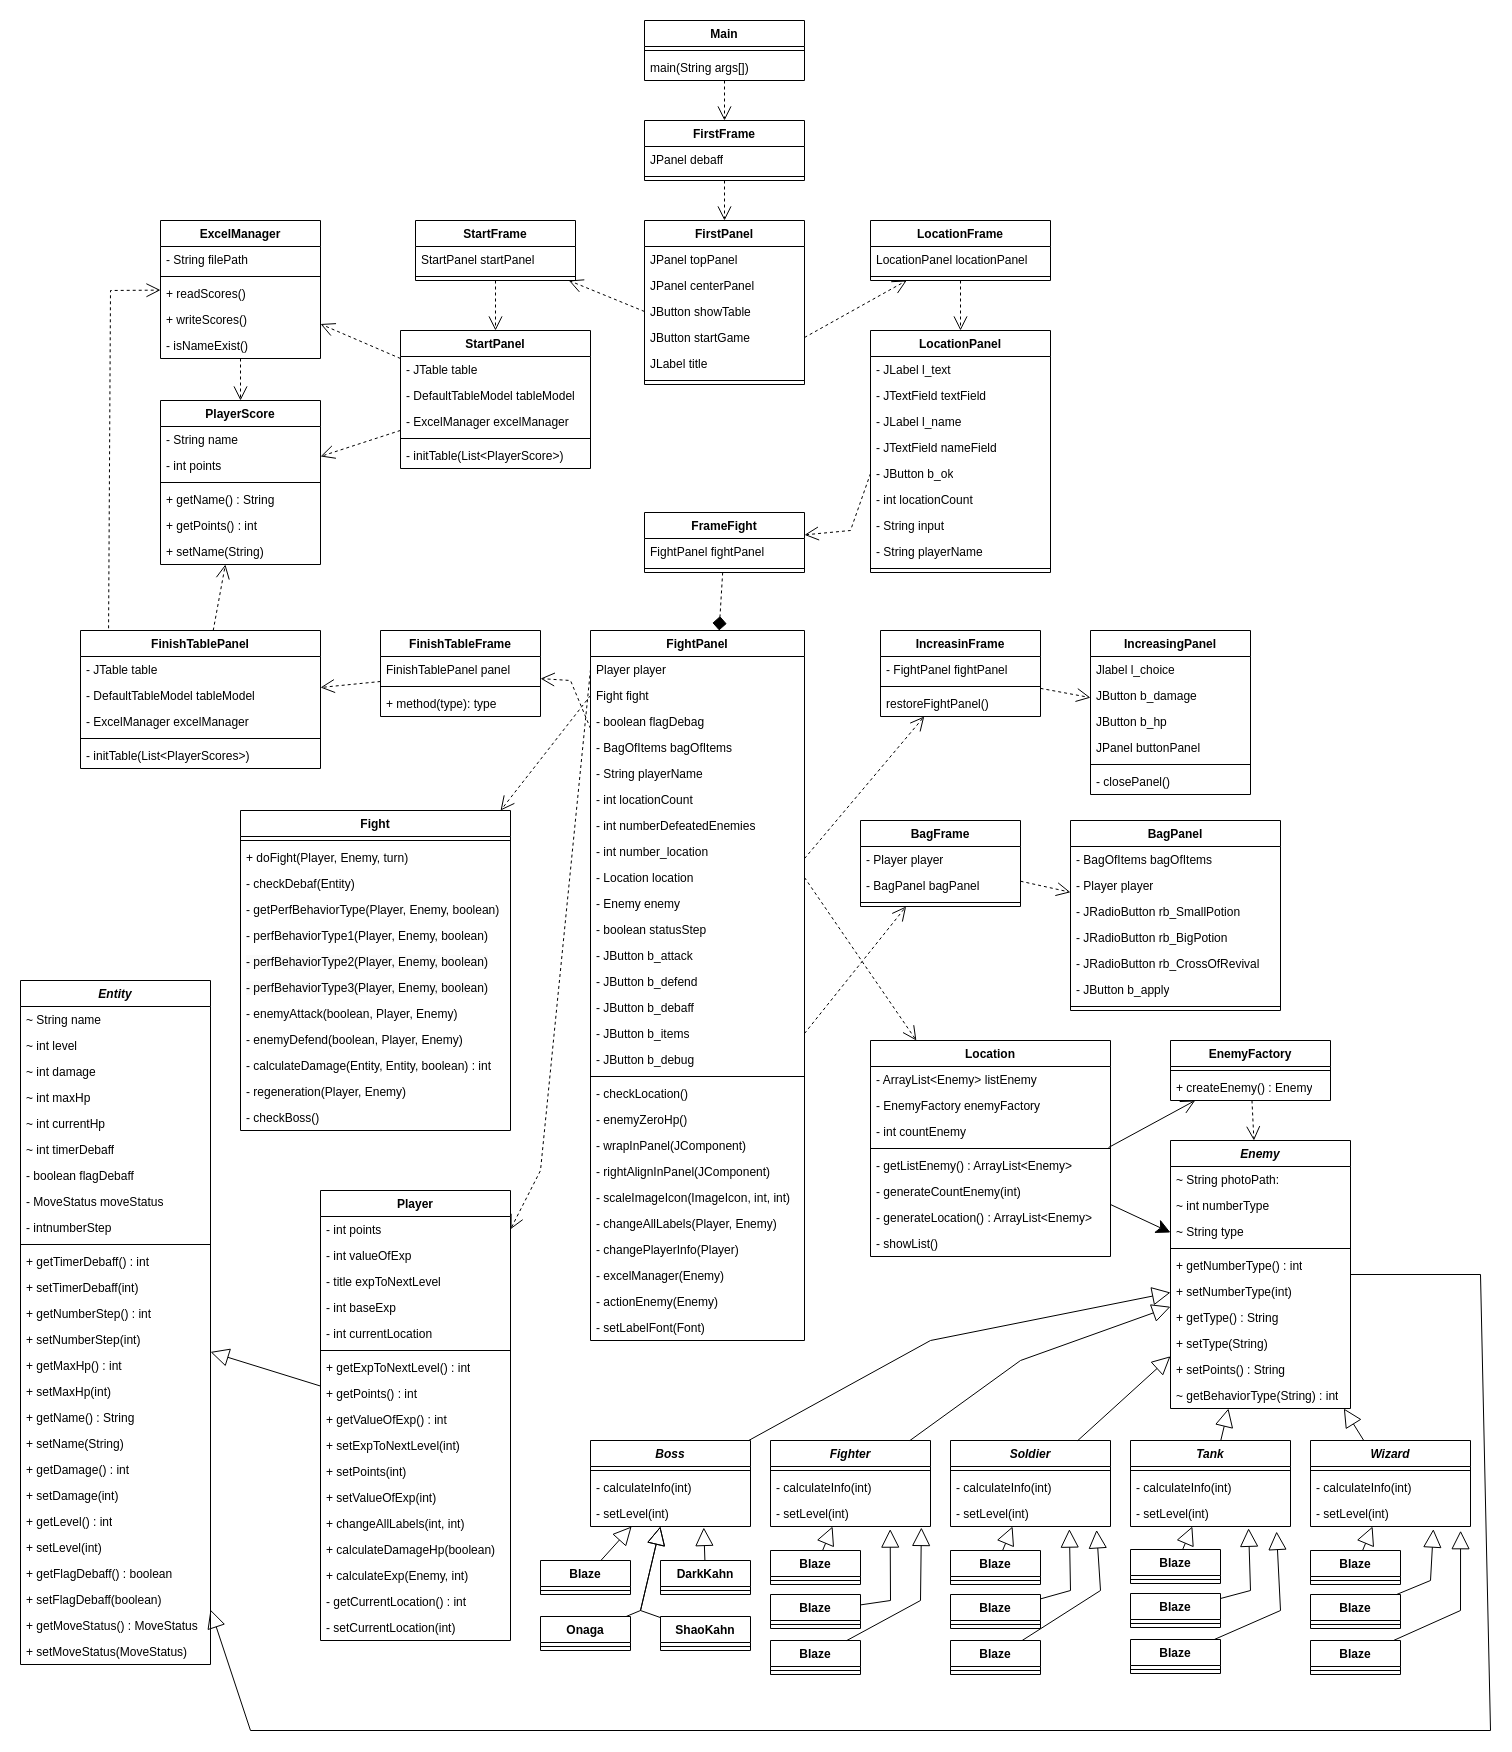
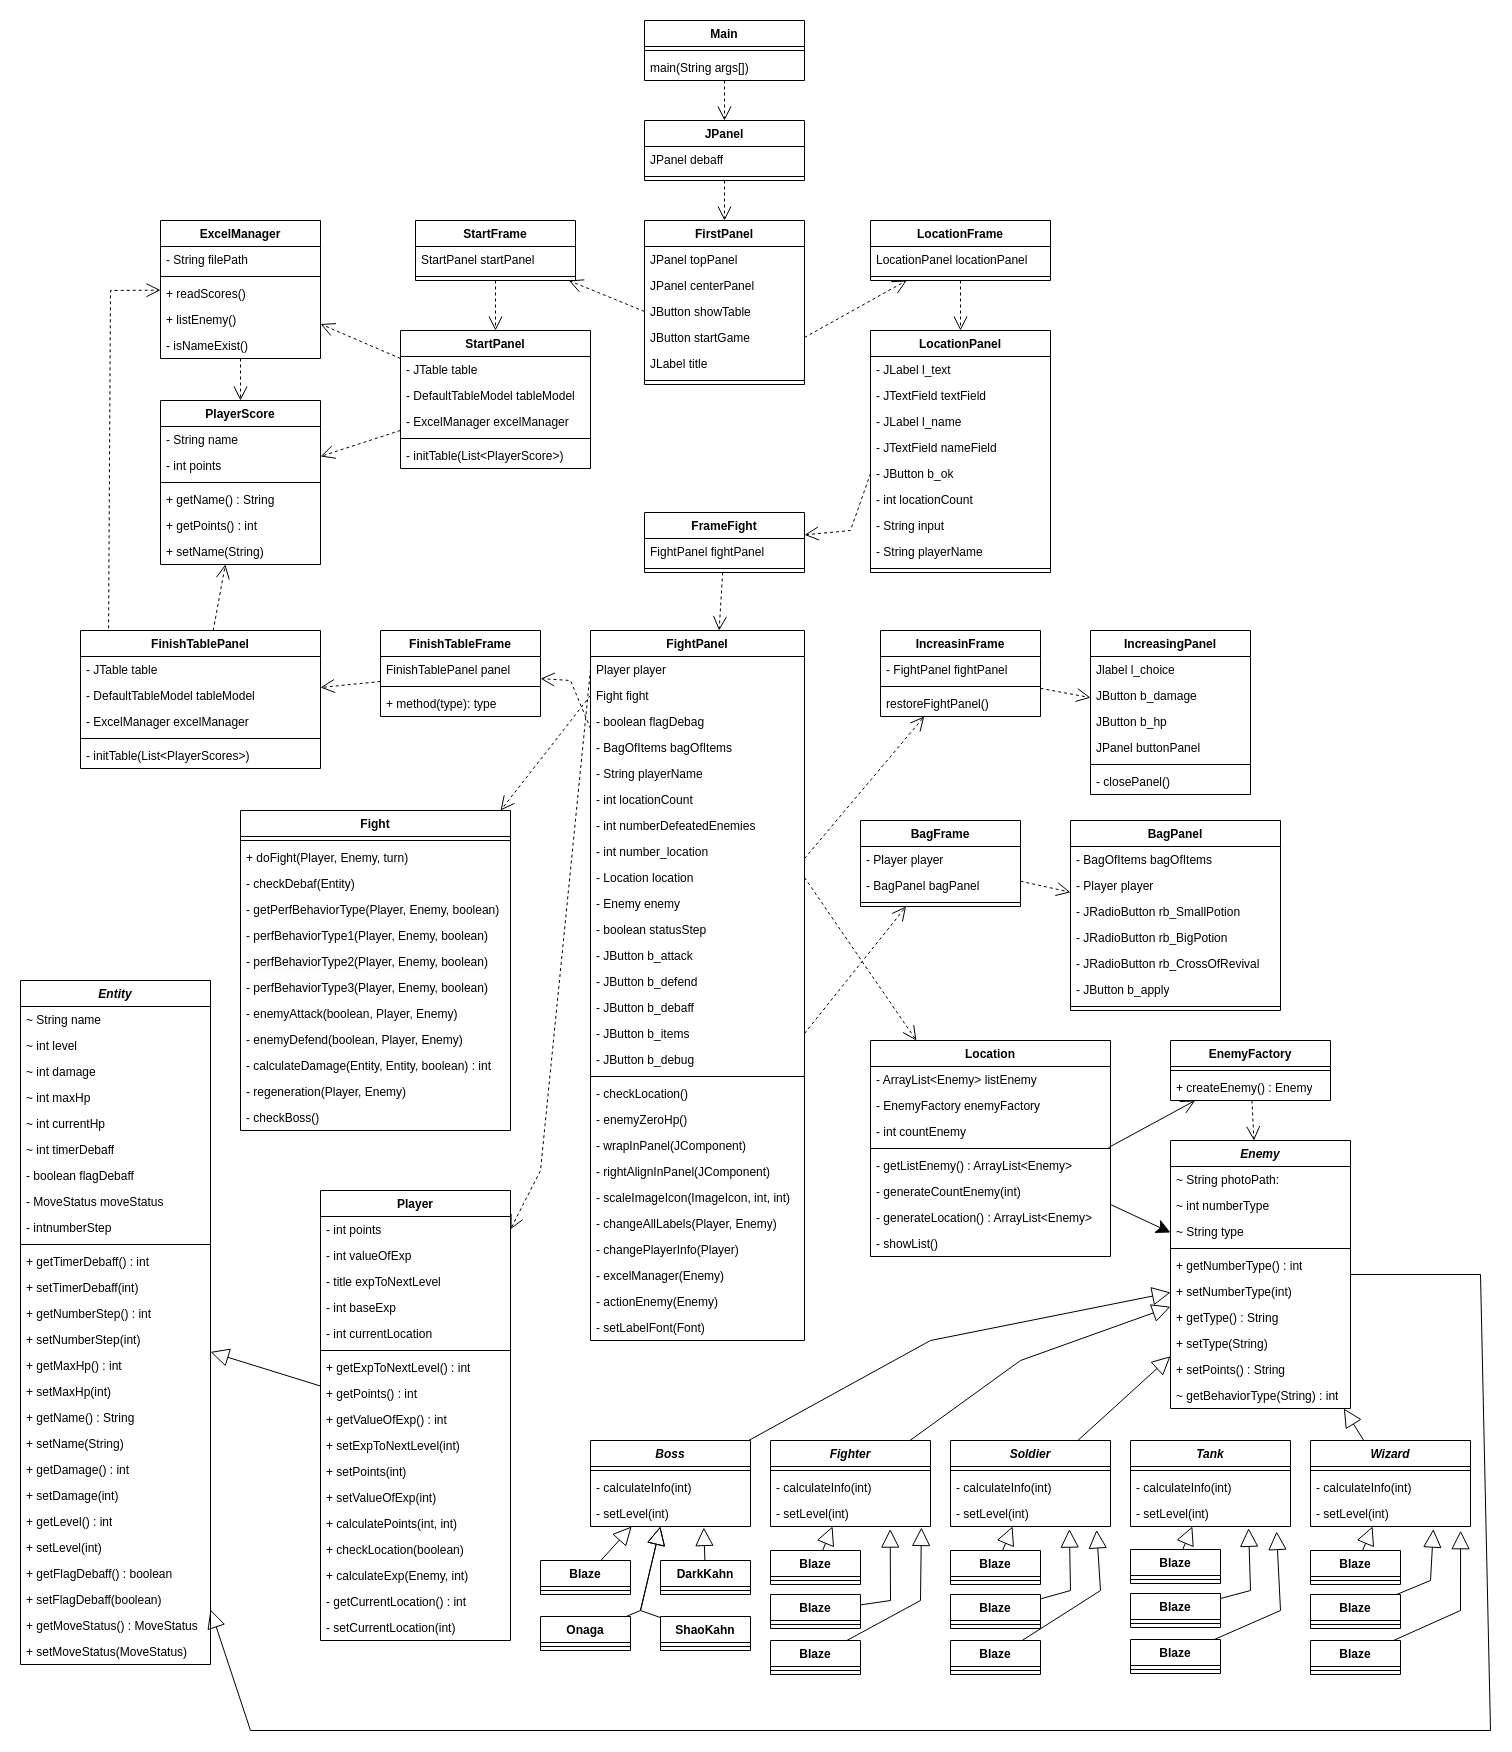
(725, 135) -> (725, 135)
(214, 321) -> (206, 321)
(720, 616) -> (720, 621)
(1223, 1433) -> none
(405, 1525) -> (405, 1525)
(414, 1551) -> (402, 1551)
